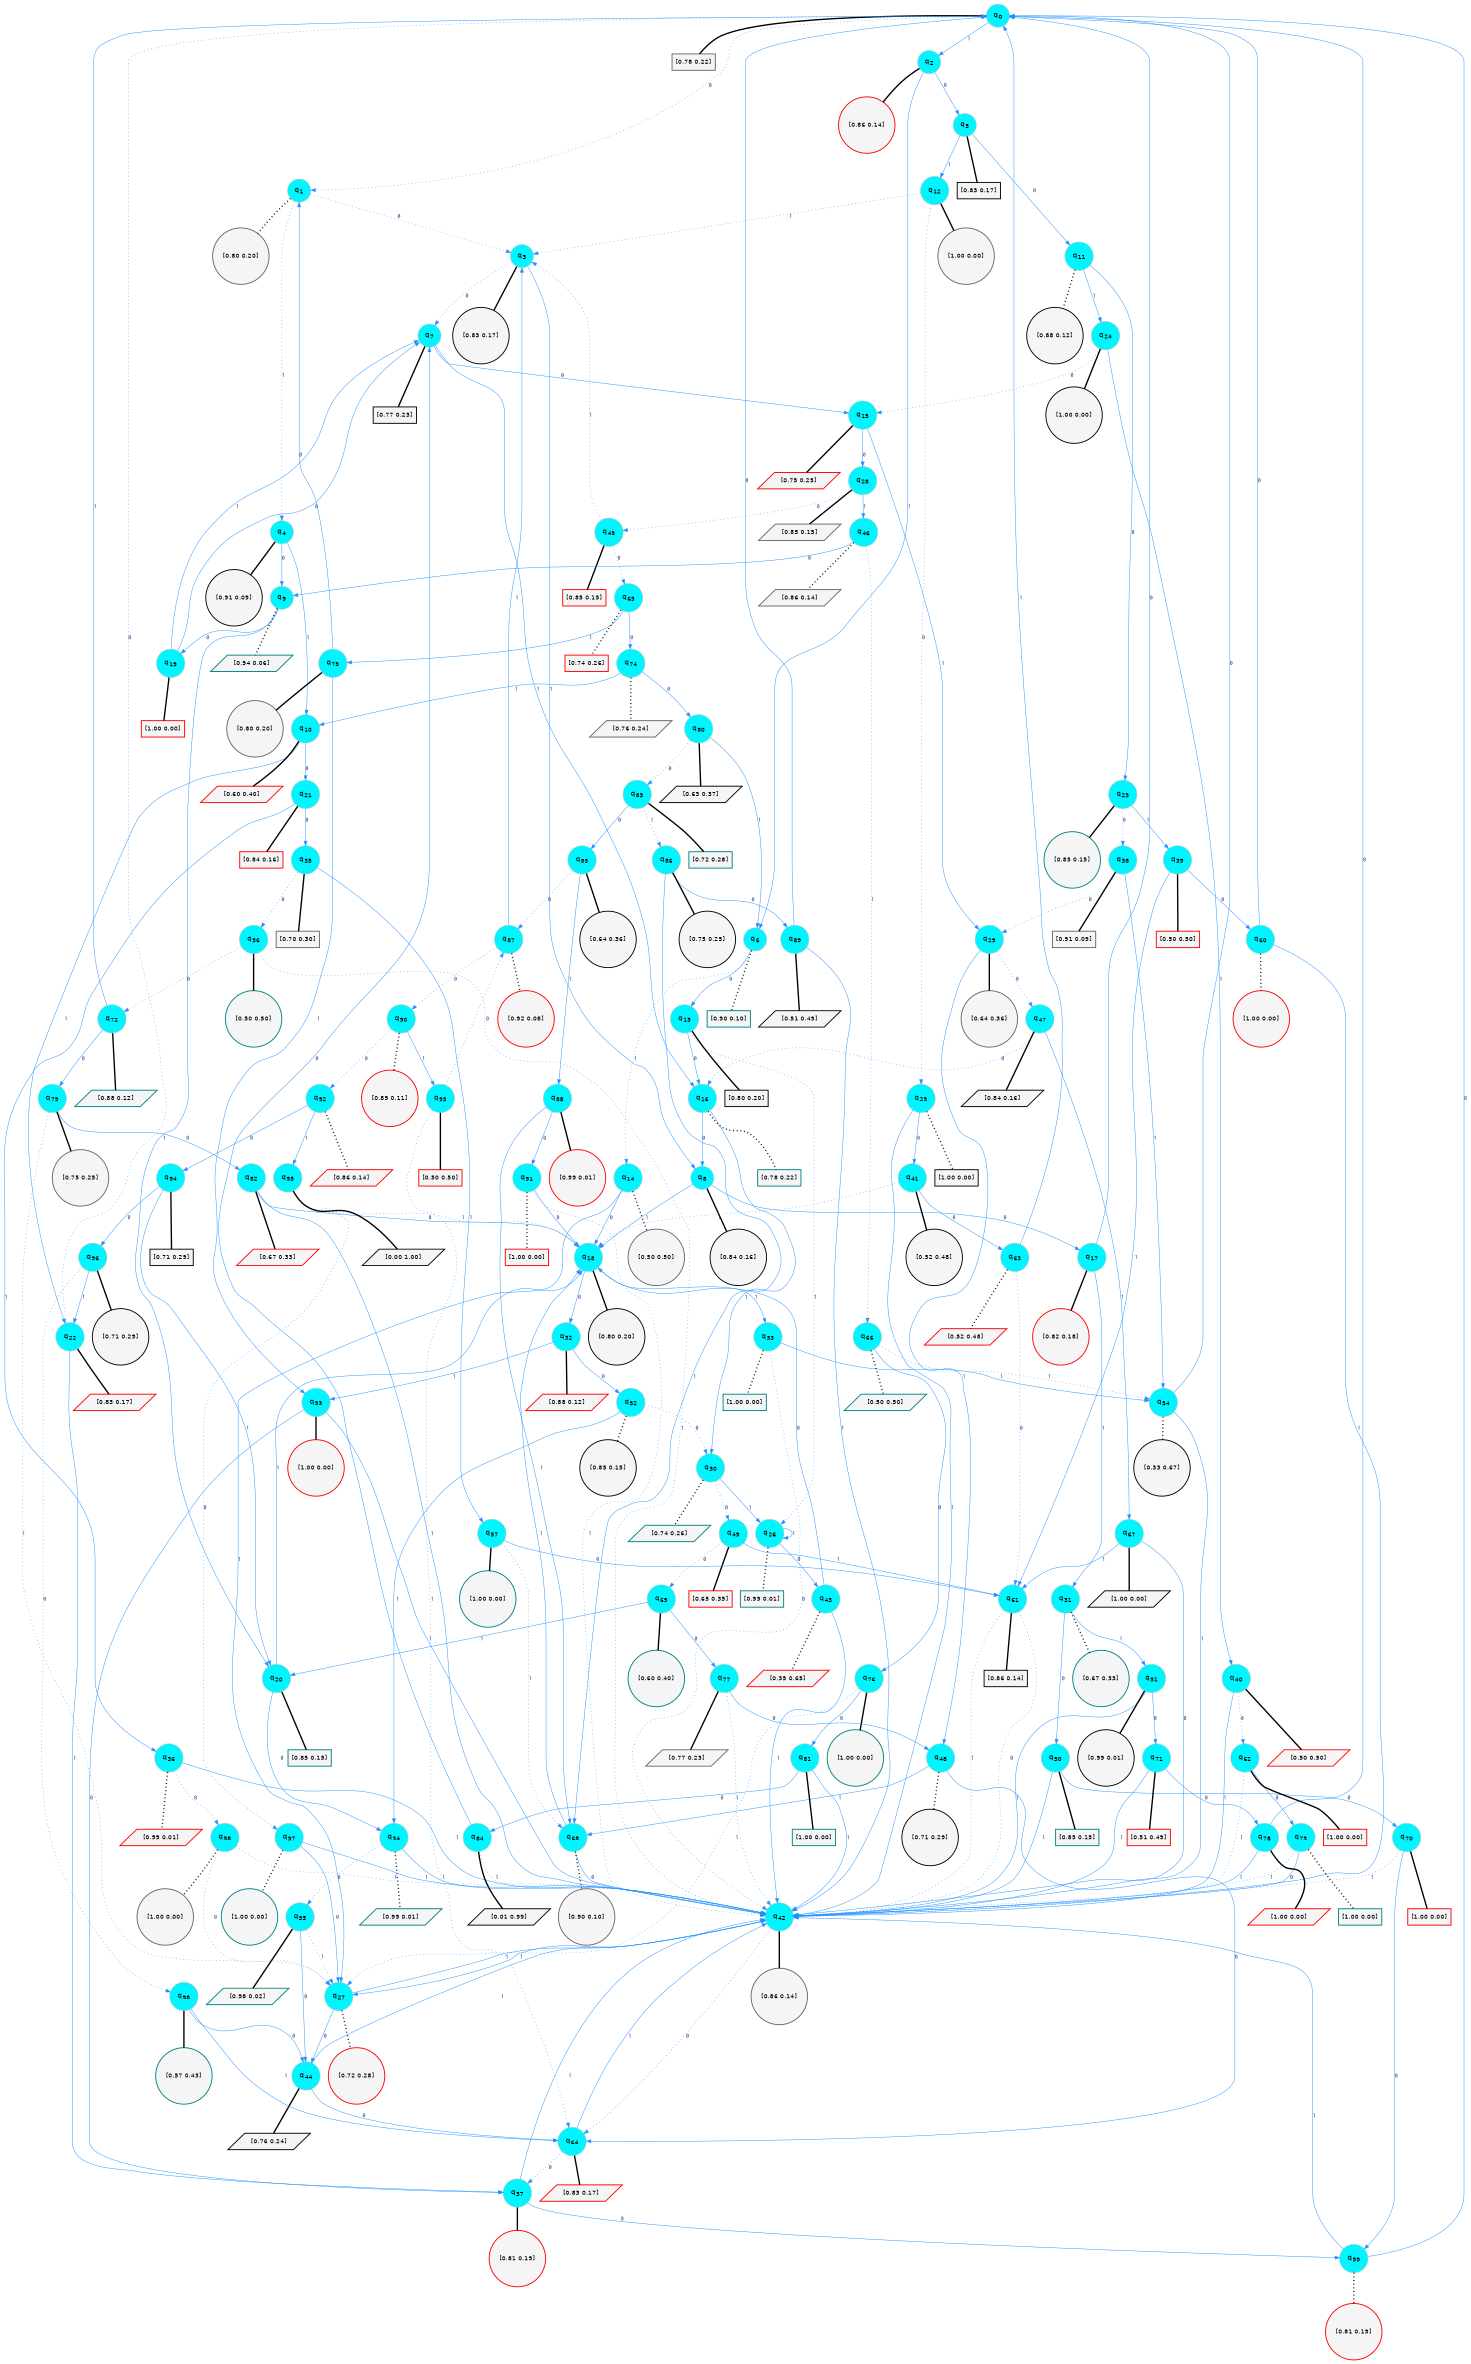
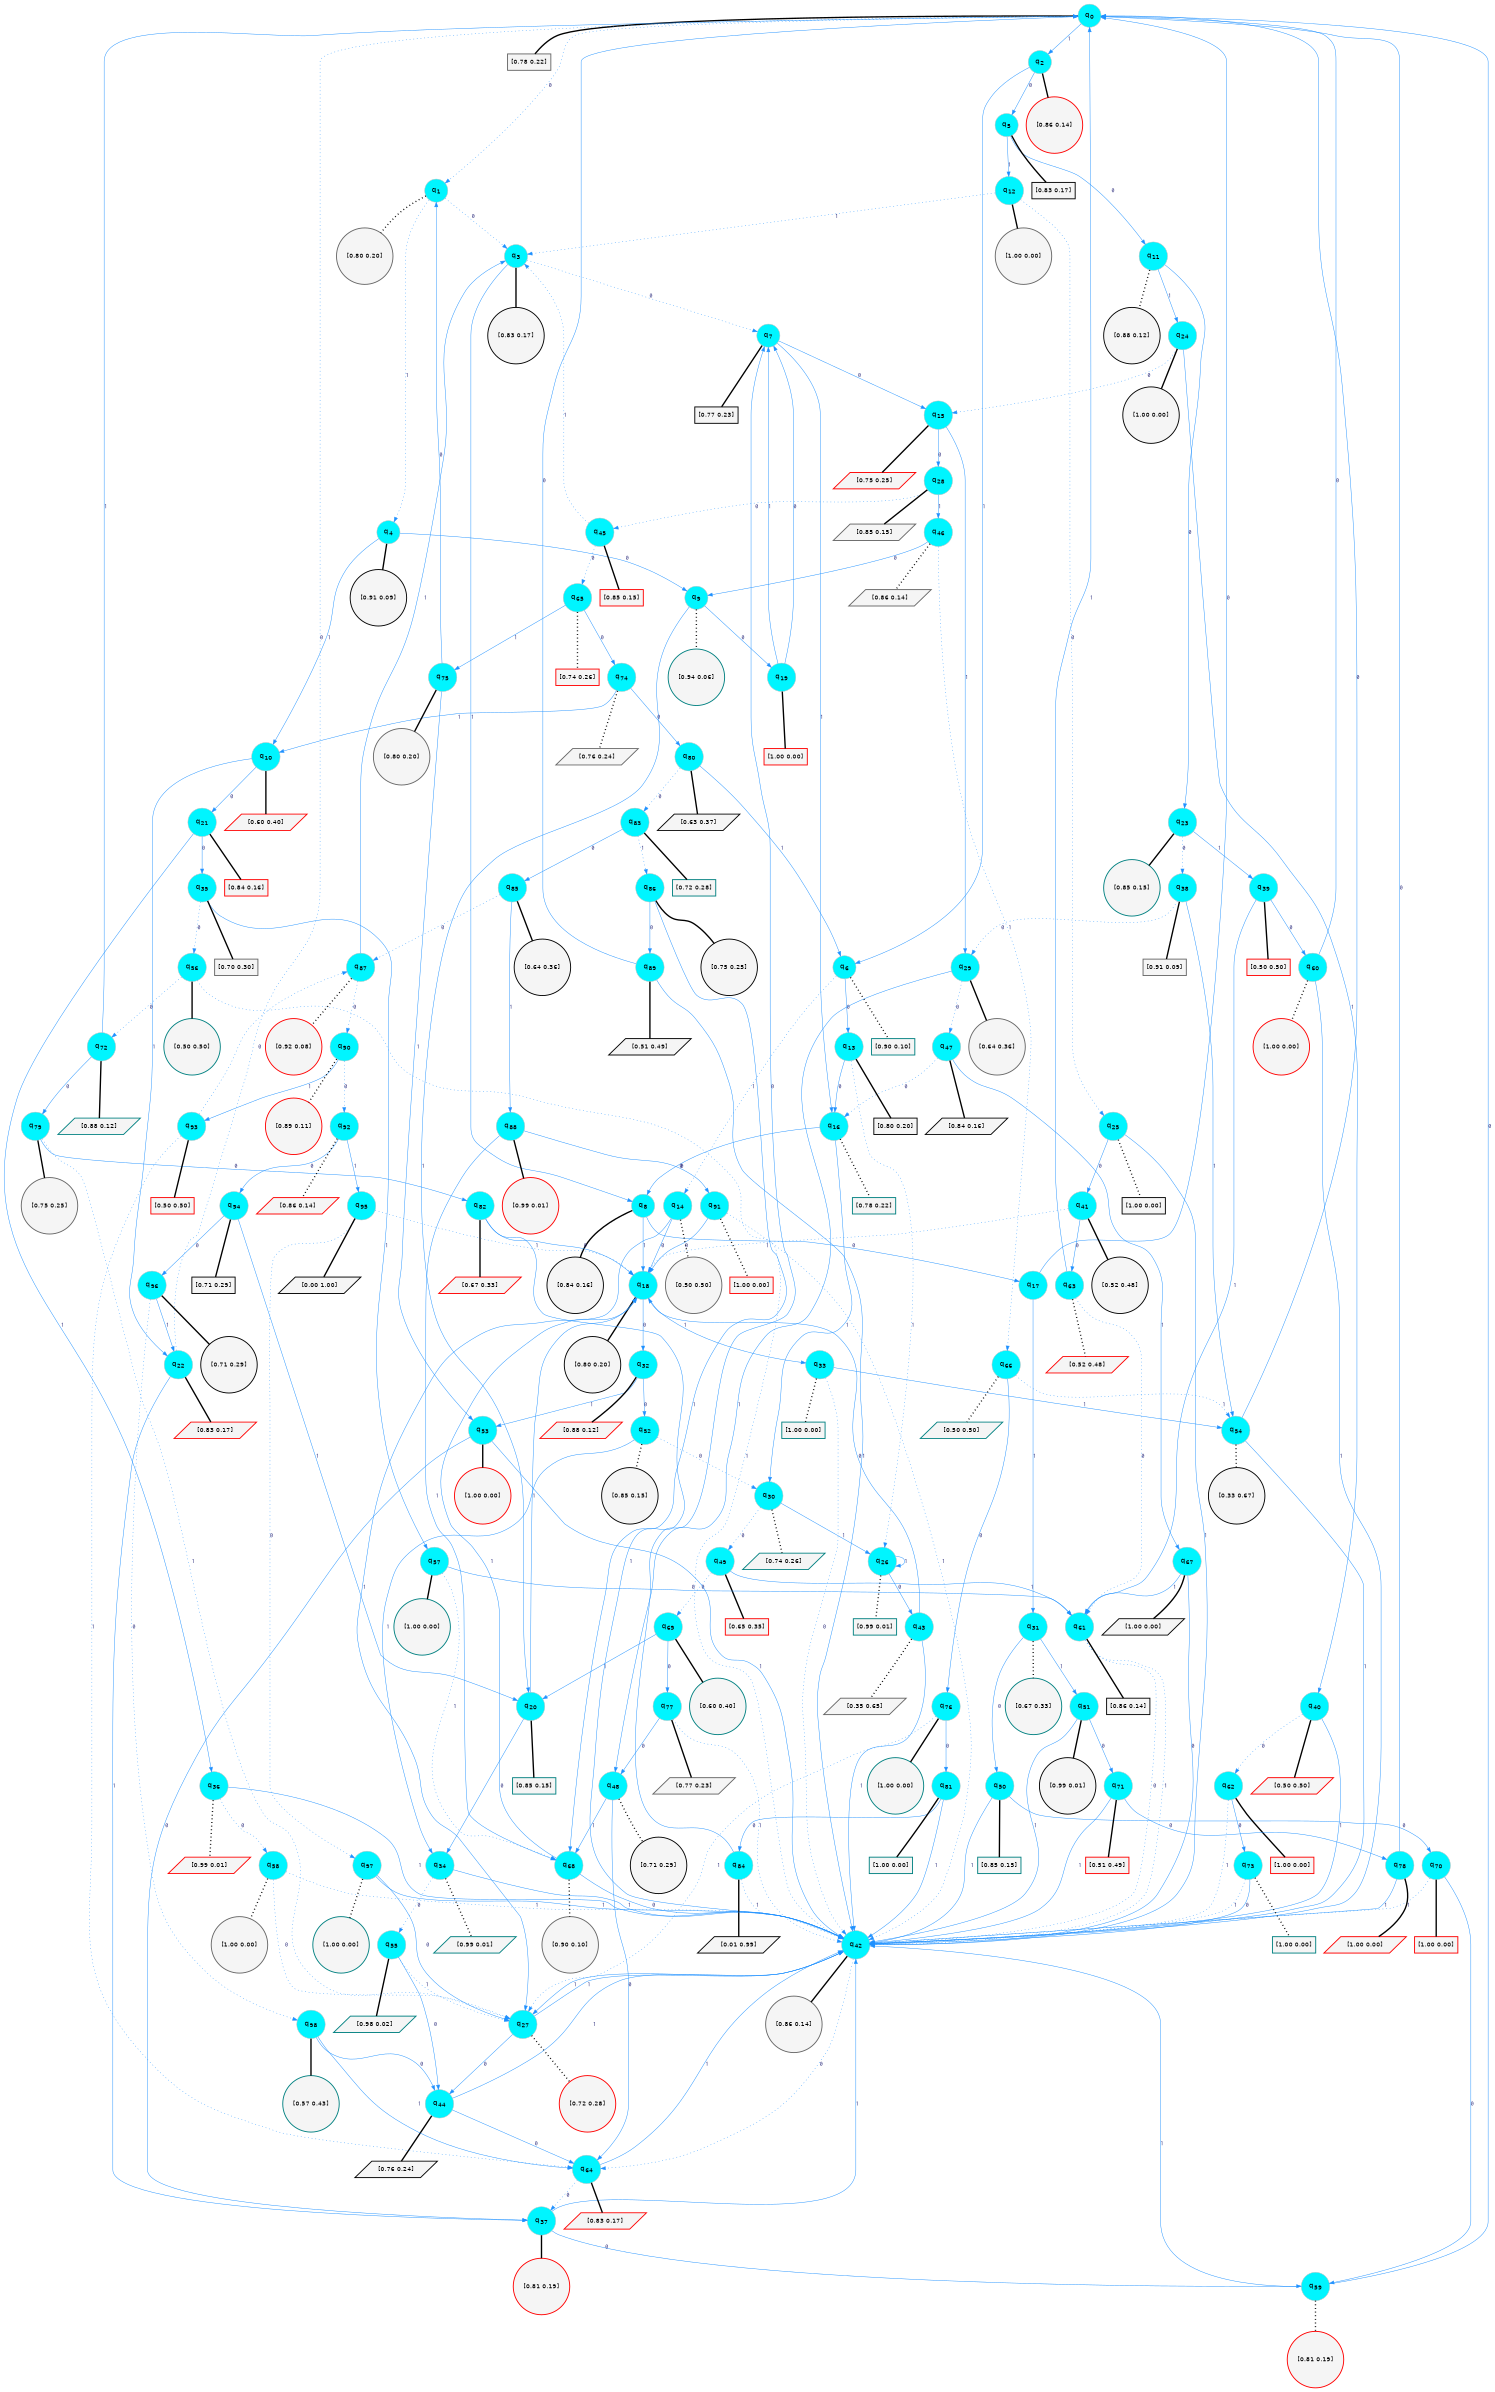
(252, 663) -> (696, 677)
(1061, 1337) -> none
(788, 1678) -> (865, 1706)
